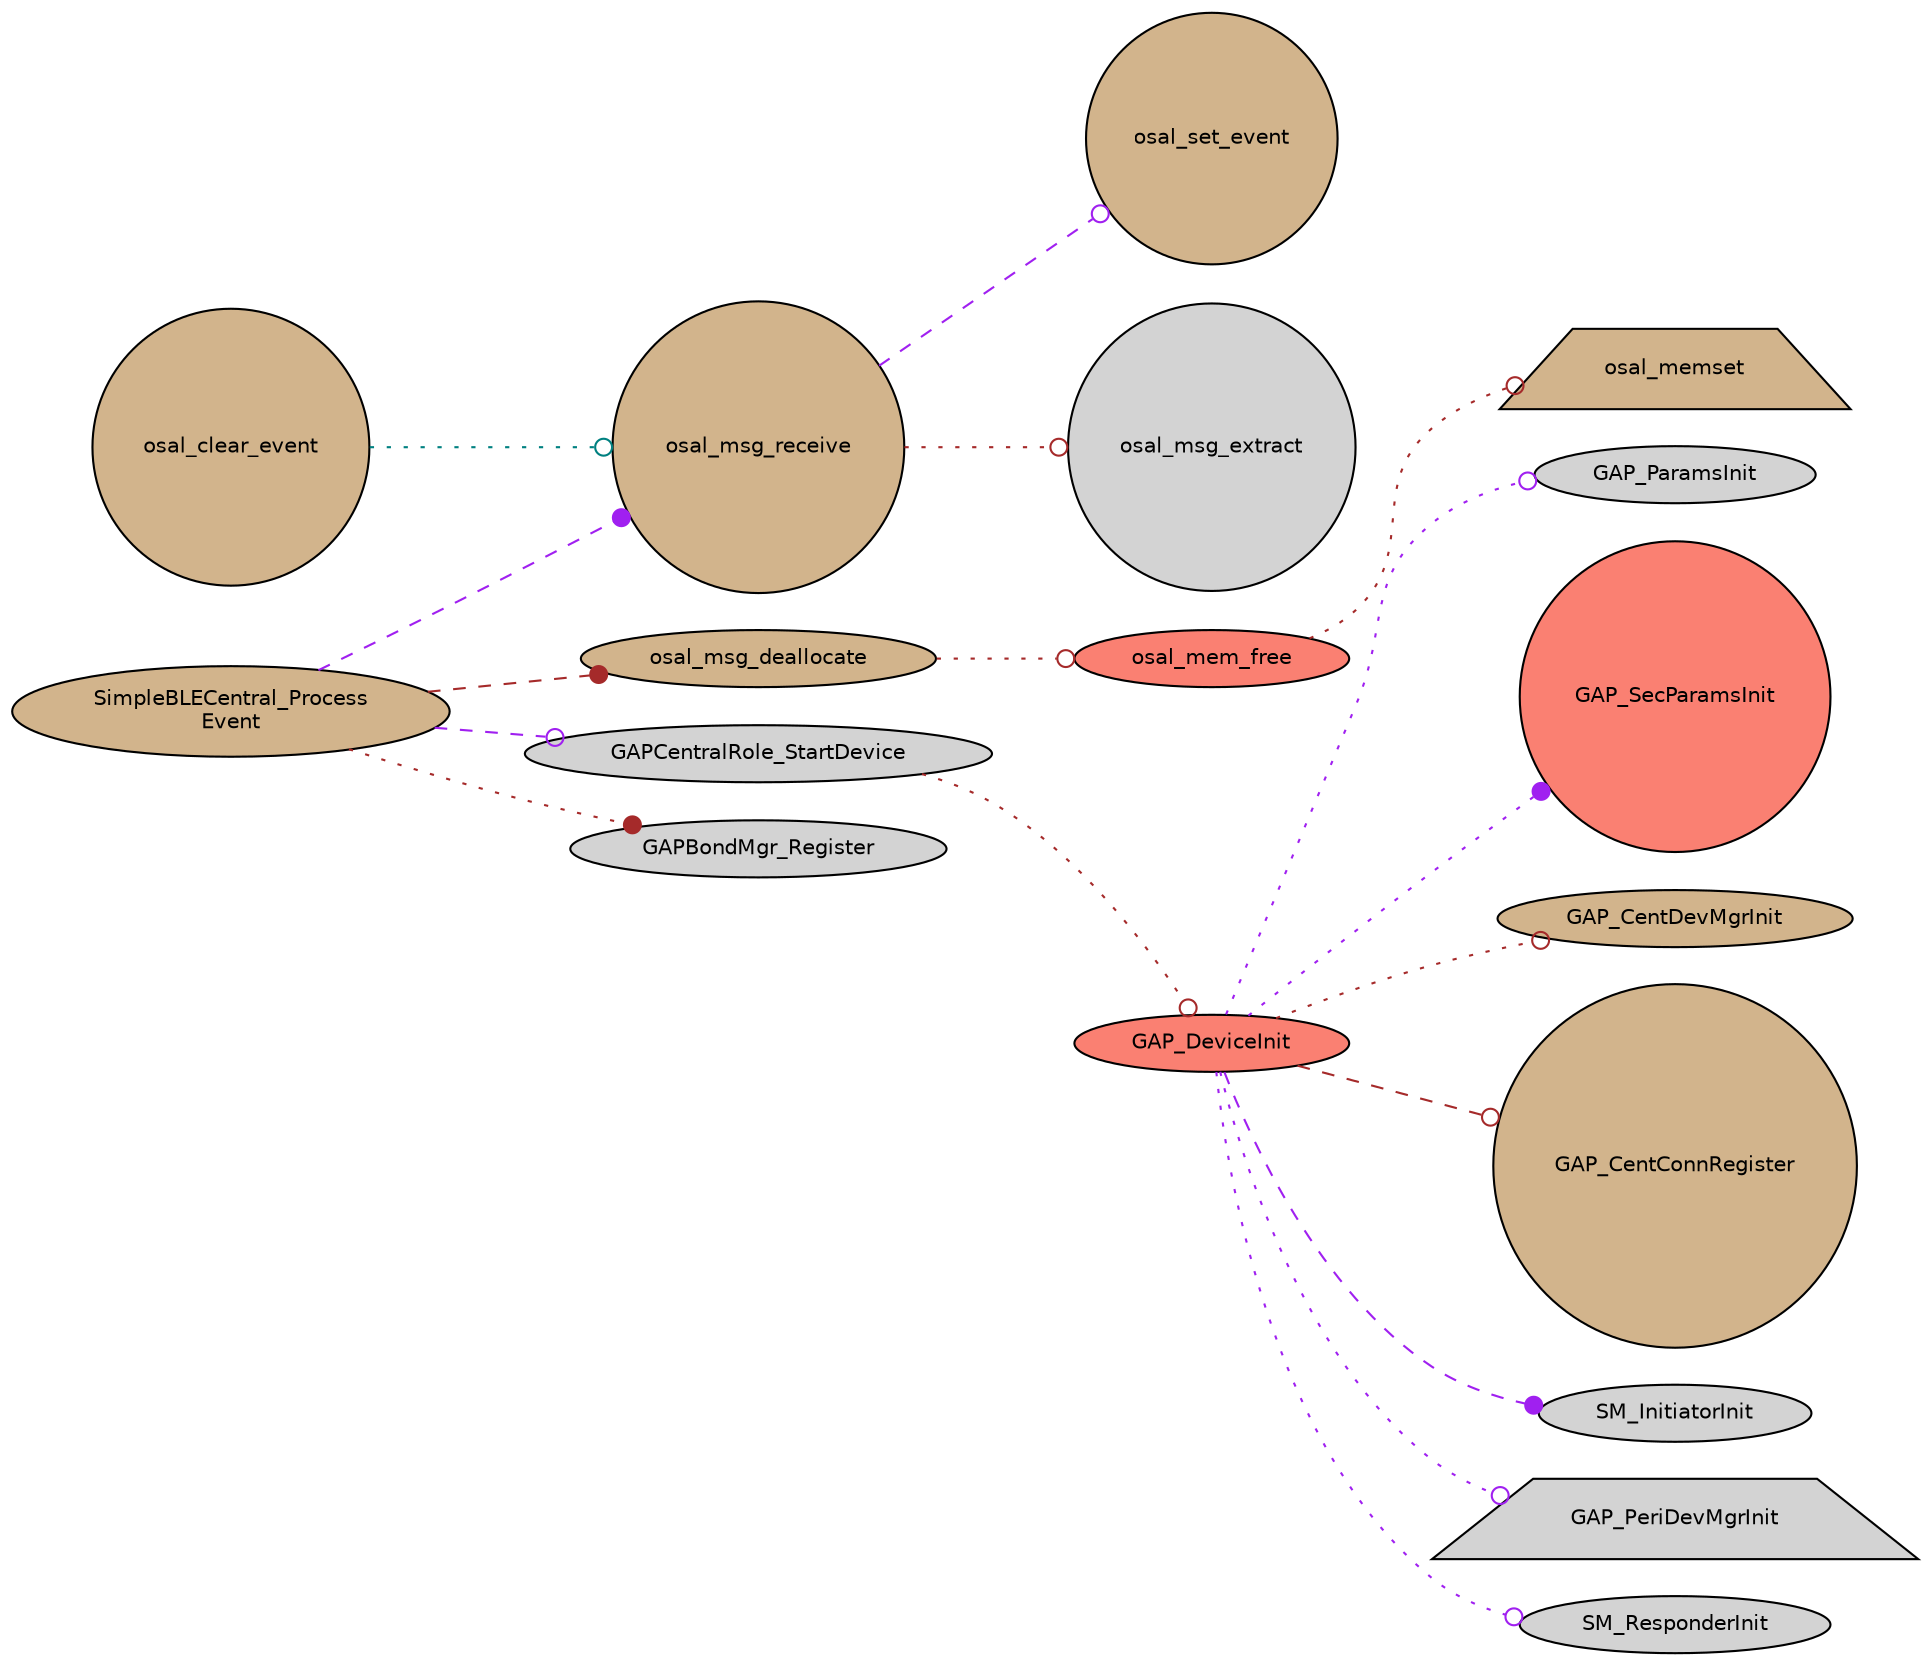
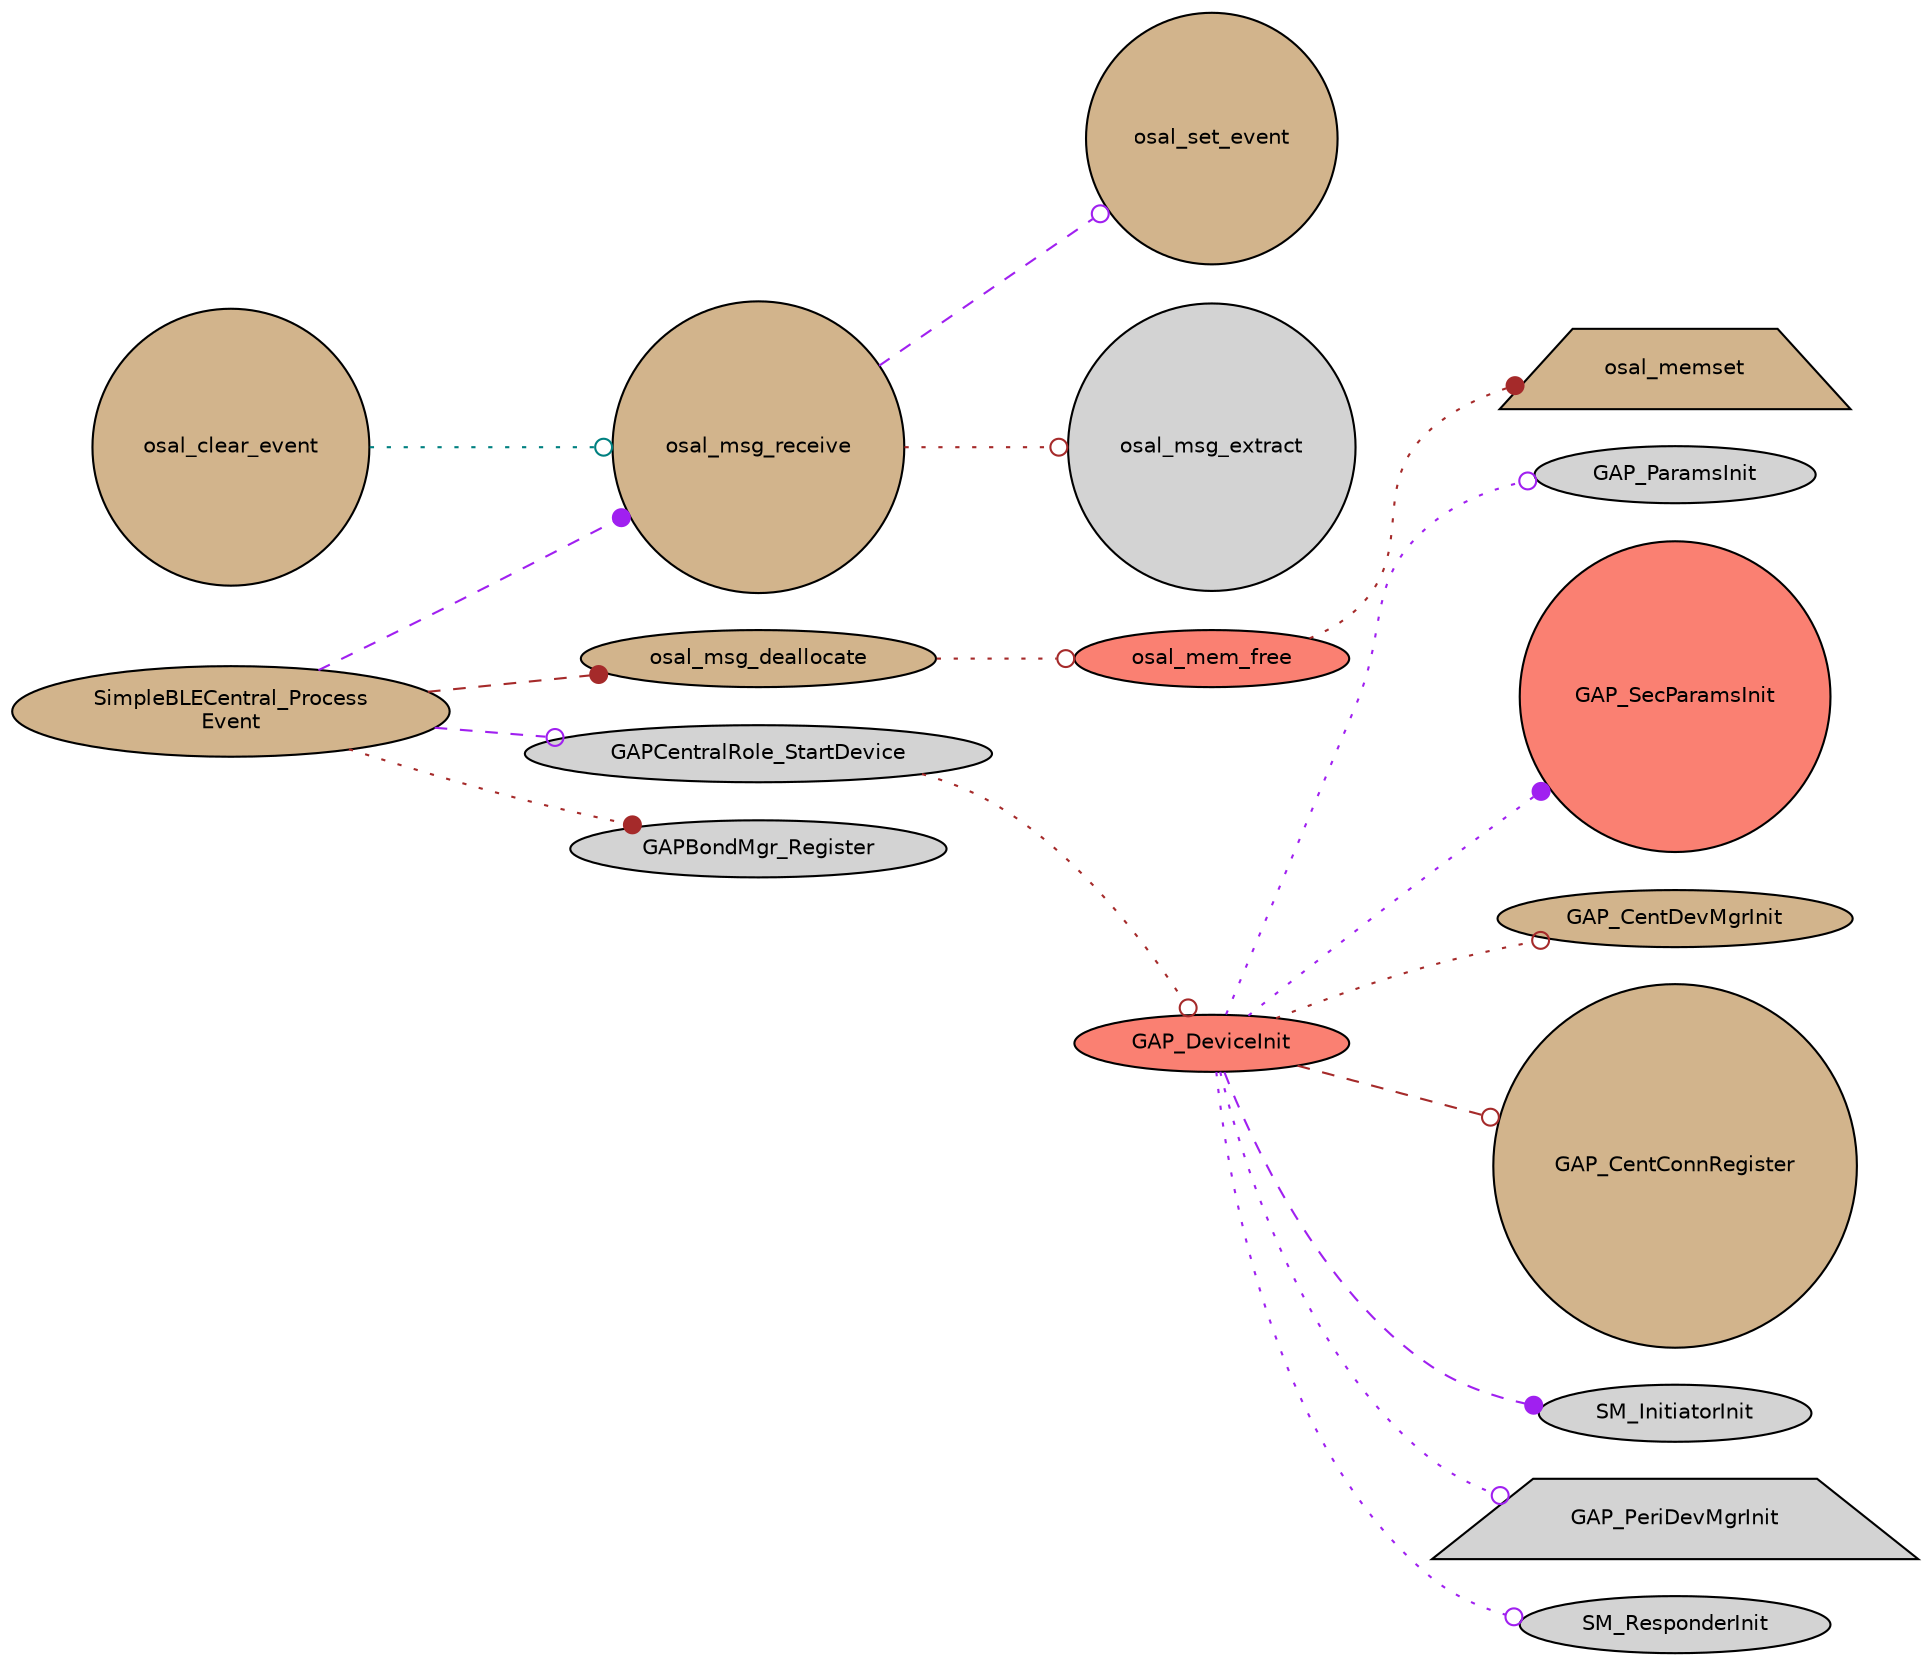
(1395, 503) -> (1395, 503)
